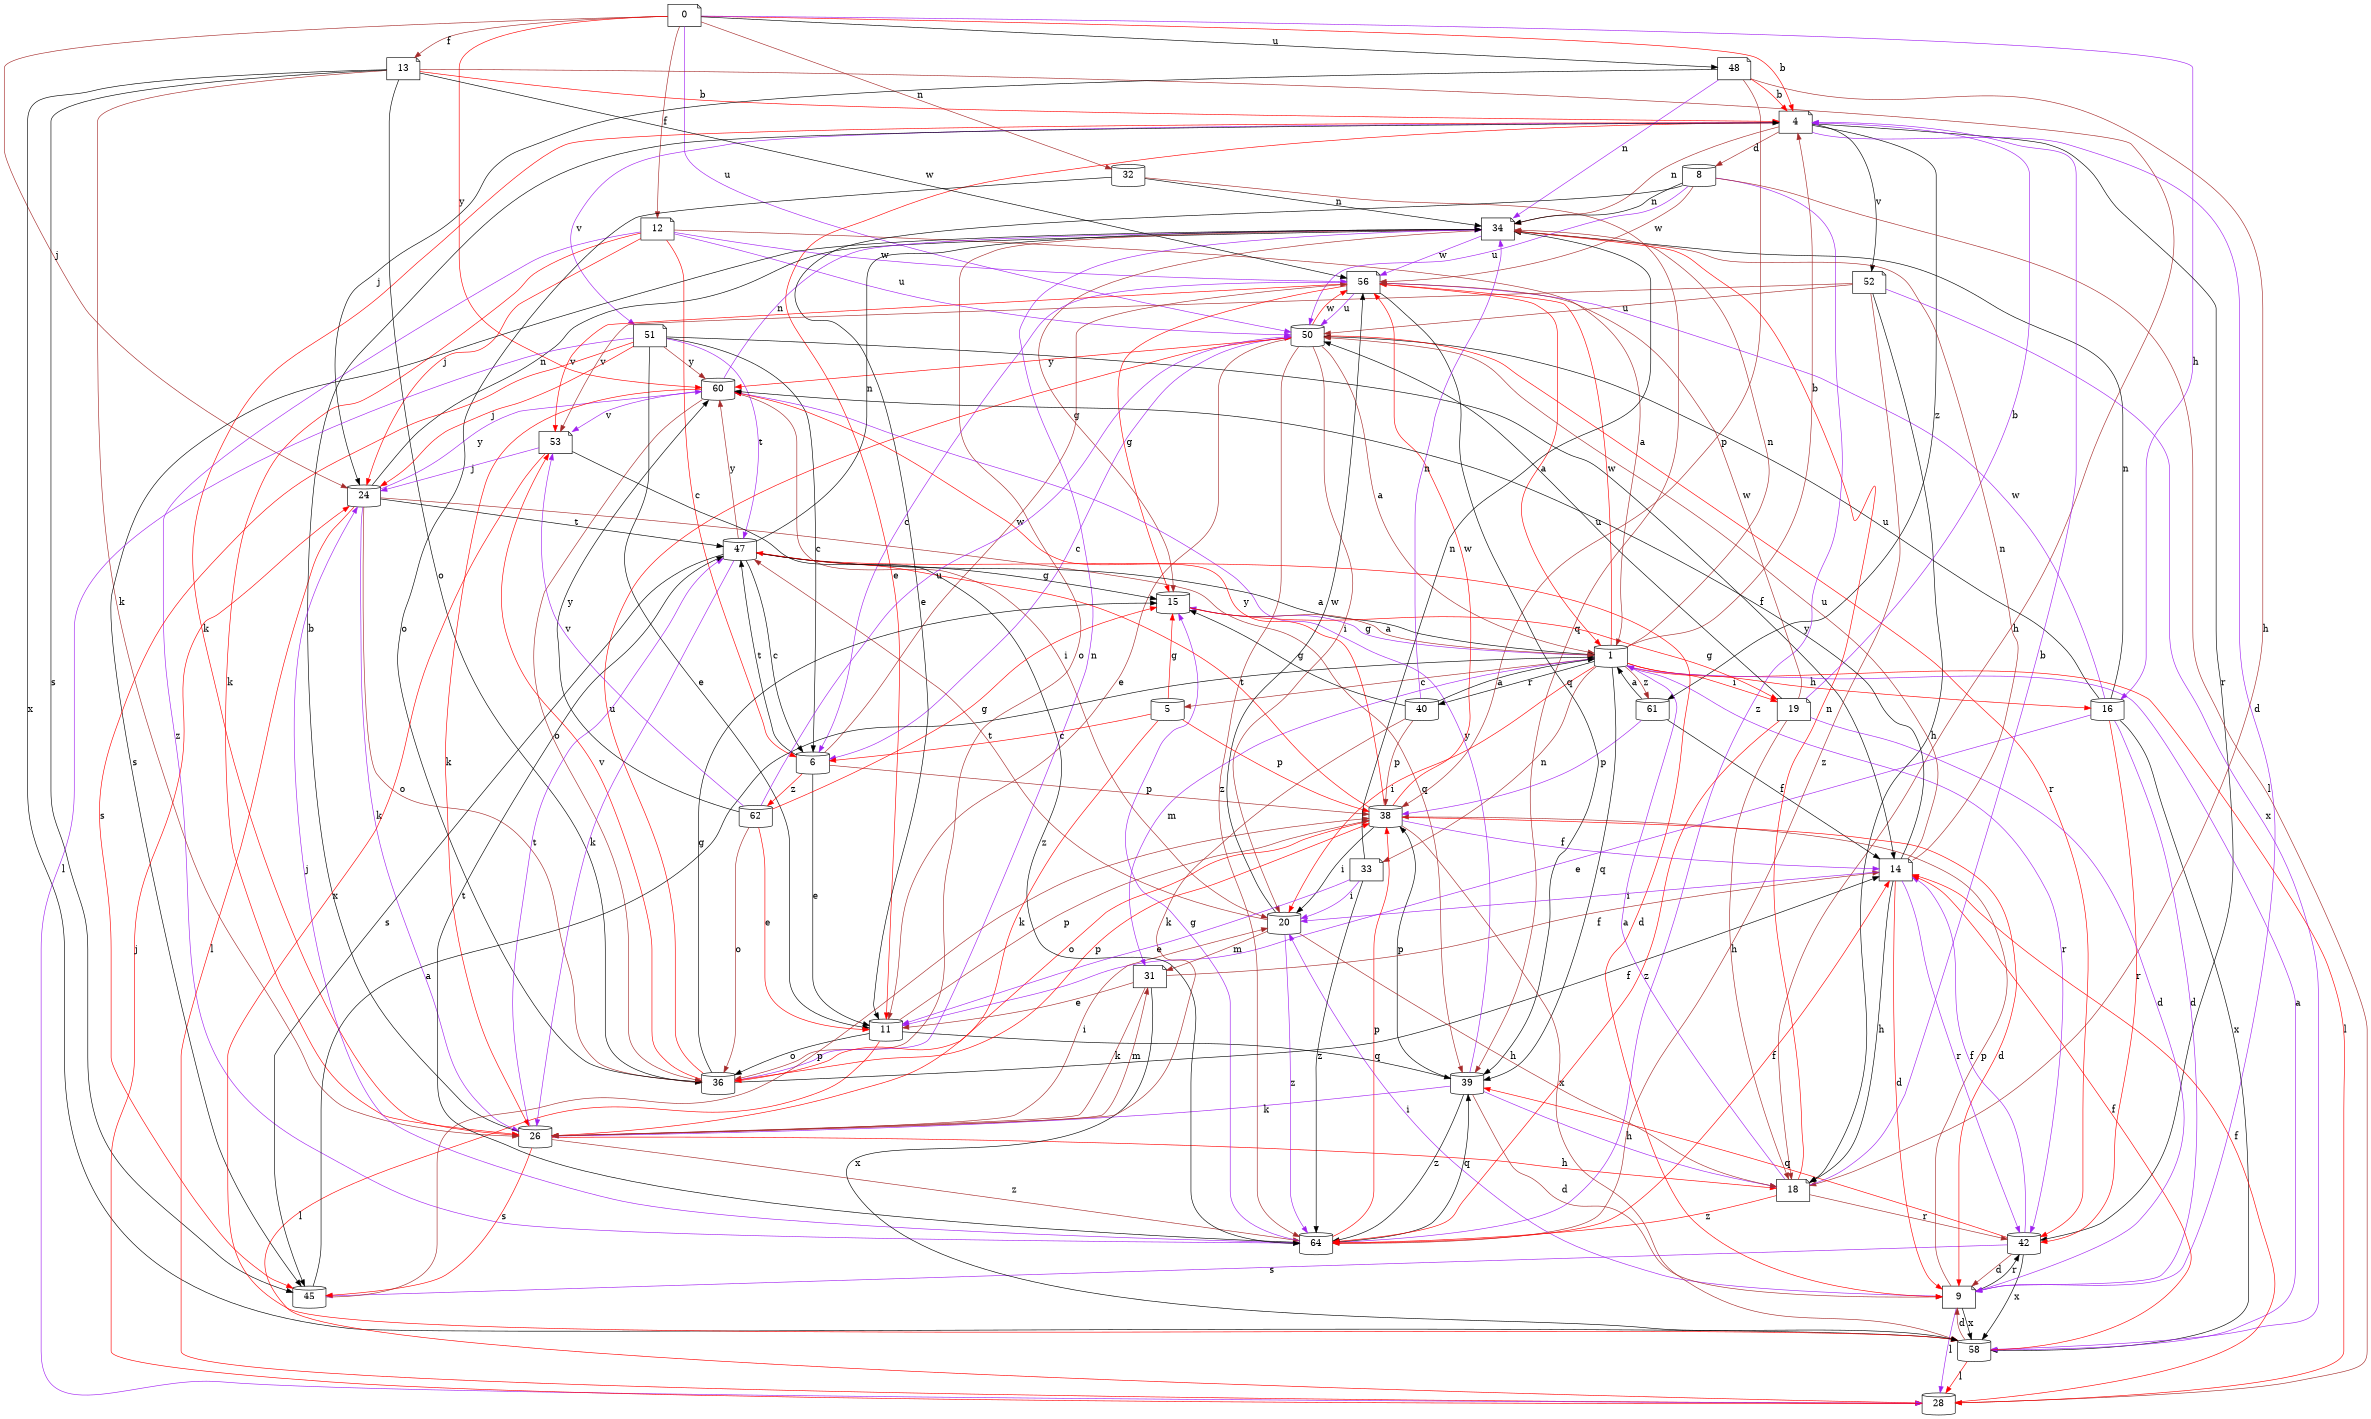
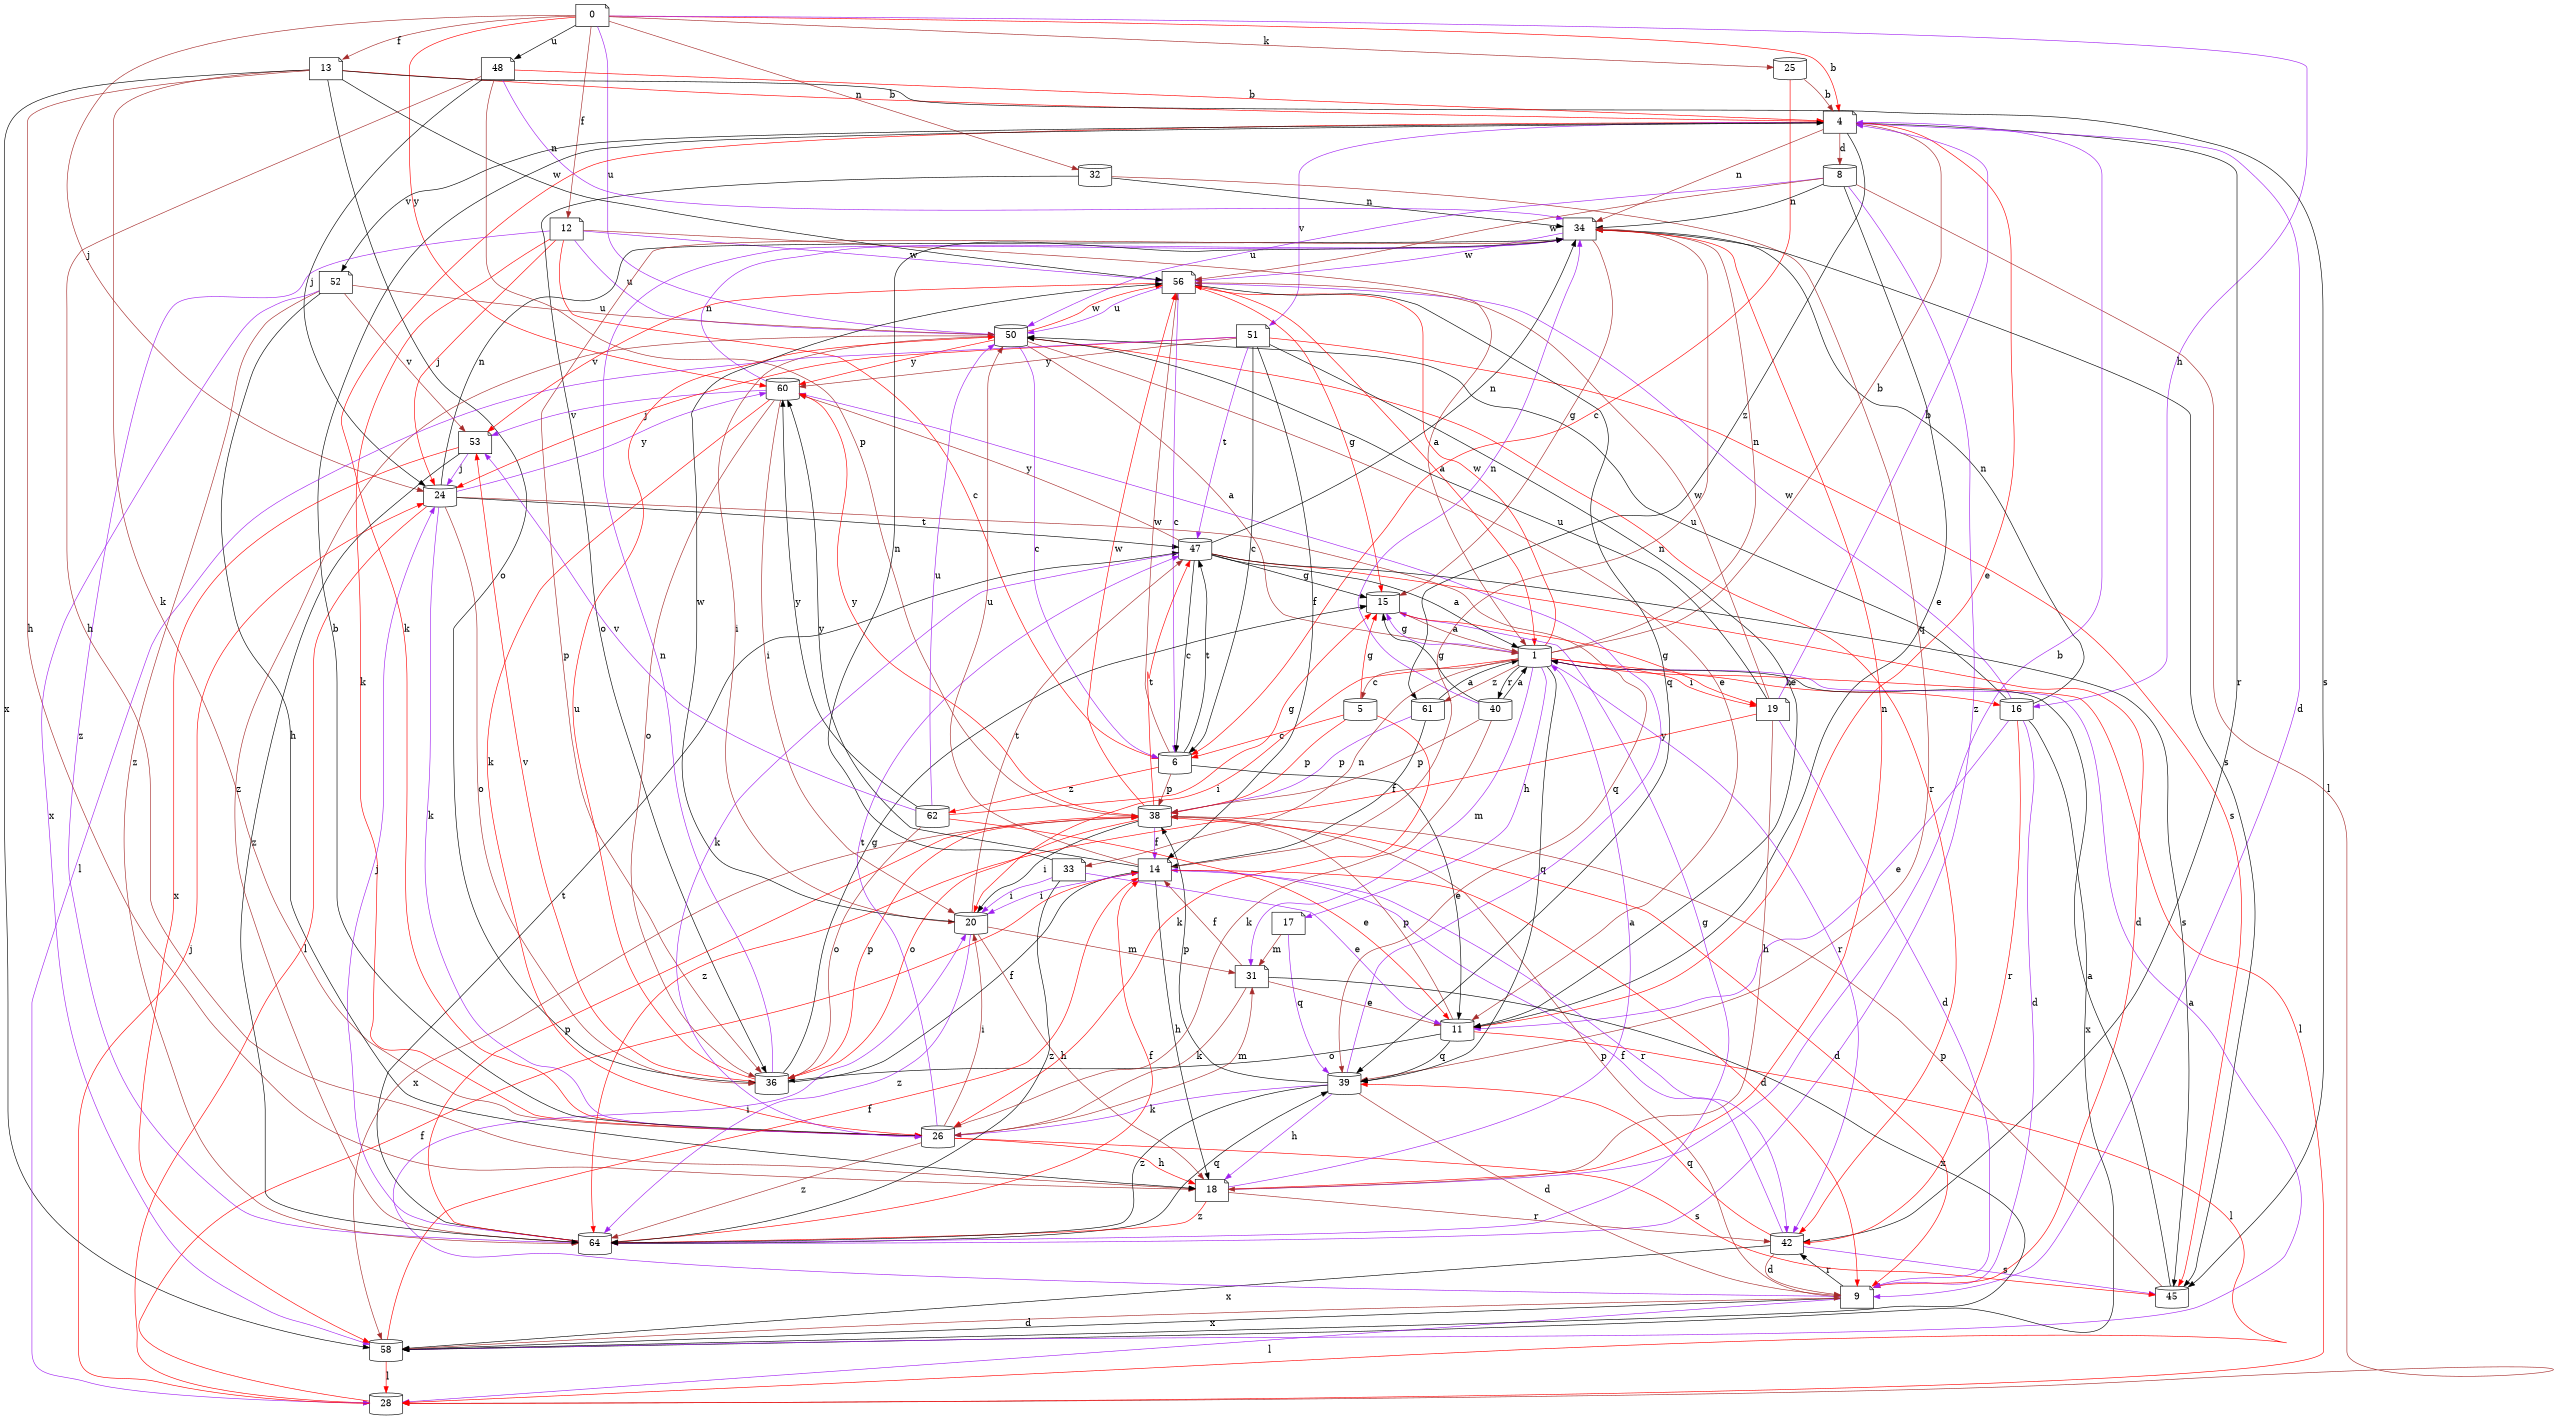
none -> (1790, 69)
(1081, 656) -> (567, 656)
none -> (1289, 923)
